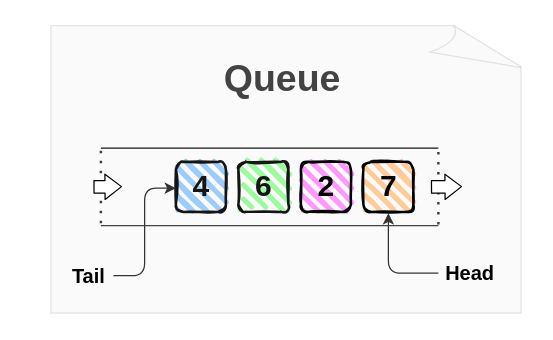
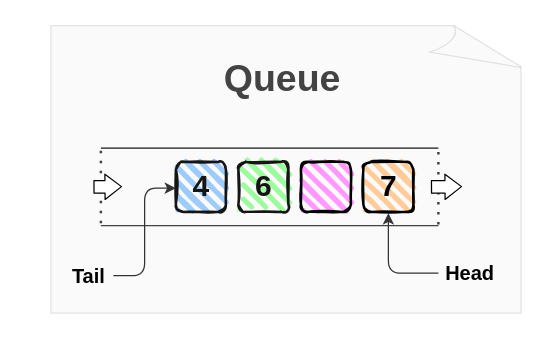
(326, 187) -> none
